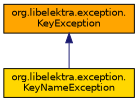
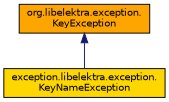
(69, 83) -> (84, 83)
